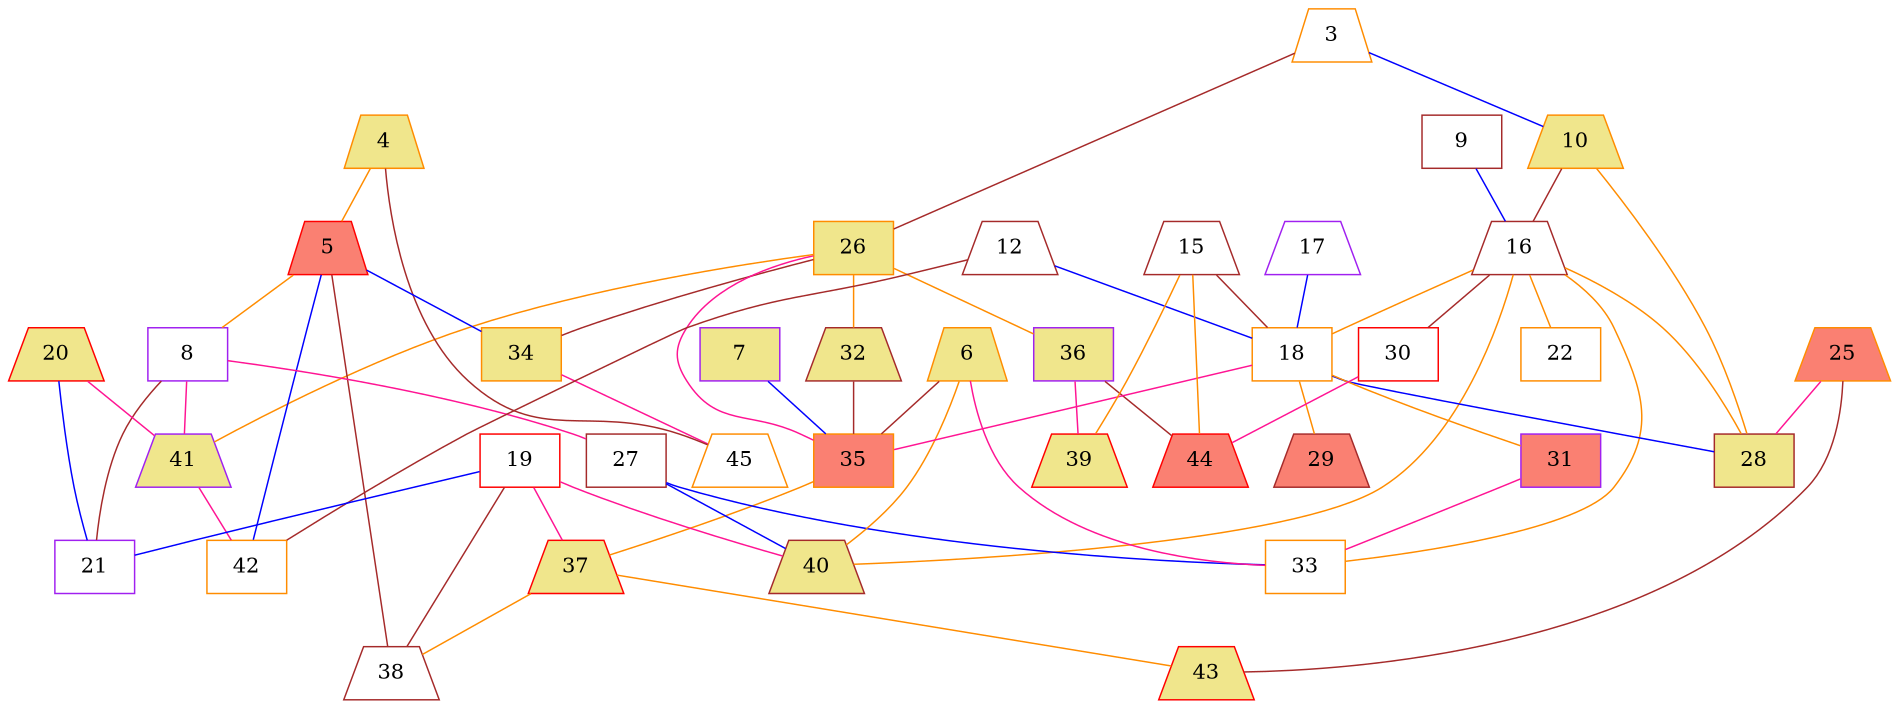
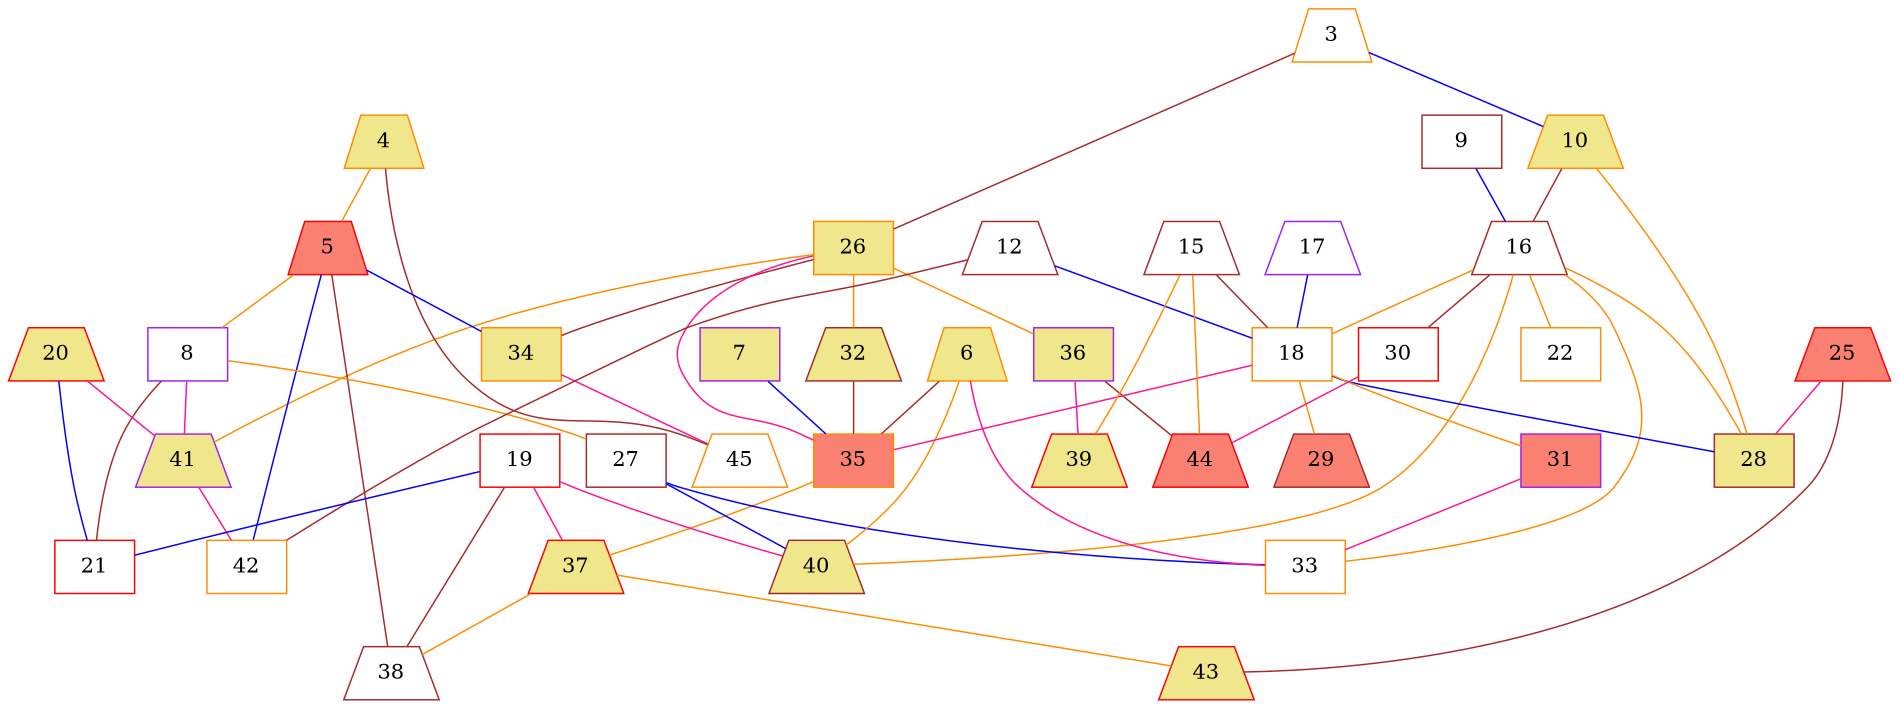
(1843, 354) -> (1843, 354)
(409, 391) -> (409, 391)
(95, 567) -> (95, 567)
